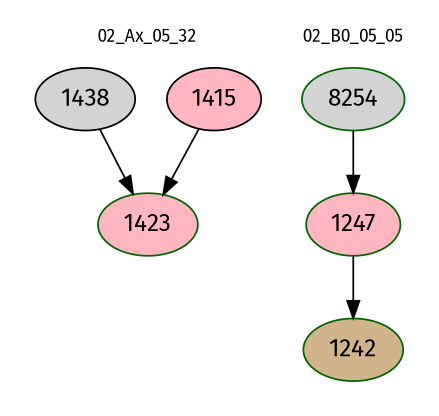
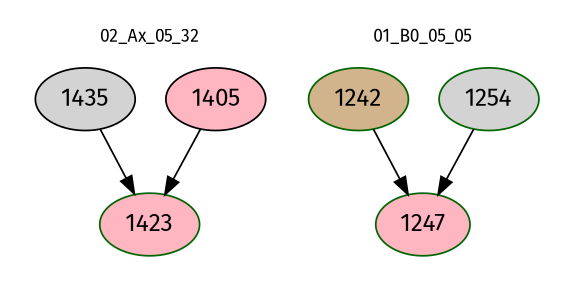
(353, 37) -> (424, 37)
(85, 99) -> (85, 99)
(214, 99) -> (216, 99)
(353, 99) -> (489, 99)
(353, 279) -> (387, 154)
